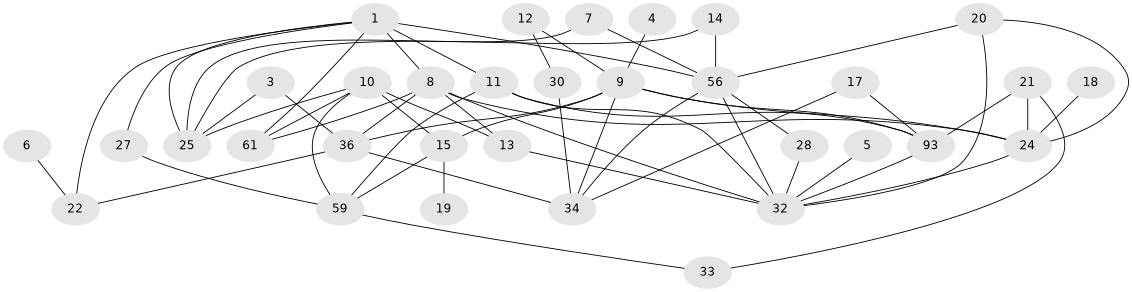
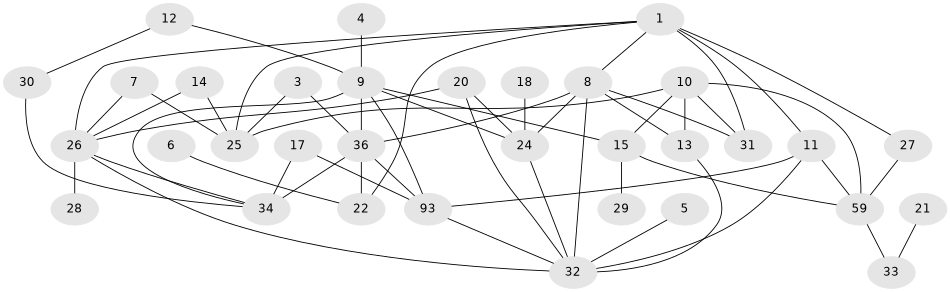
(716, 83) -> (75, 146)
(1028, 114) -> none
(978, 115) -> (395, 178)
(251, 146) -> (748, 146)
(793, 177) -> none
(444, 209) -> (622, 209)
